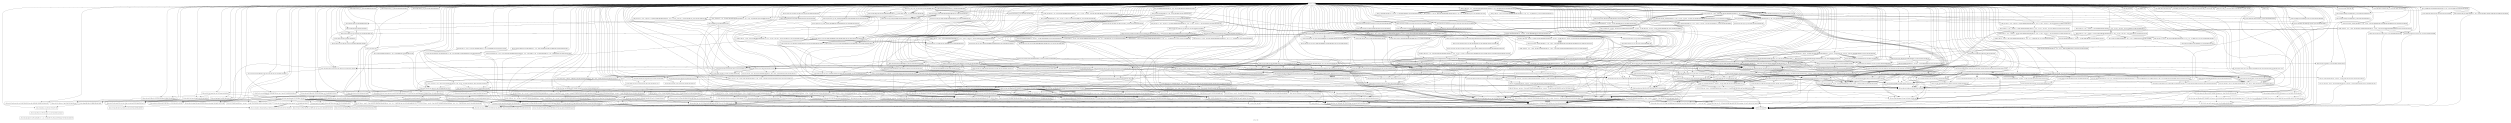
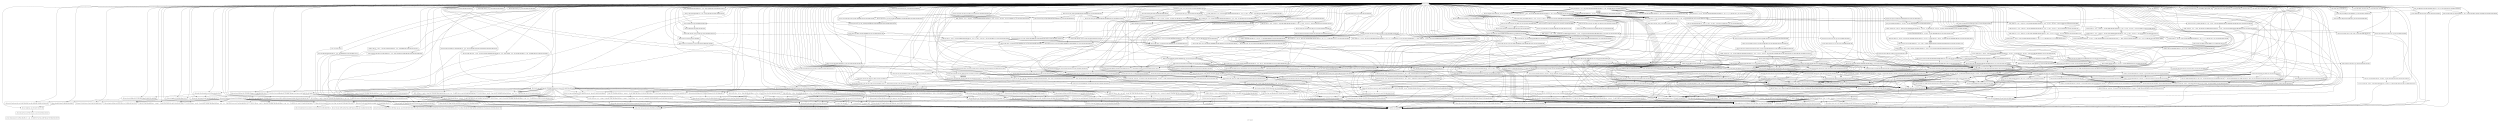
(2307, 19) -> none
